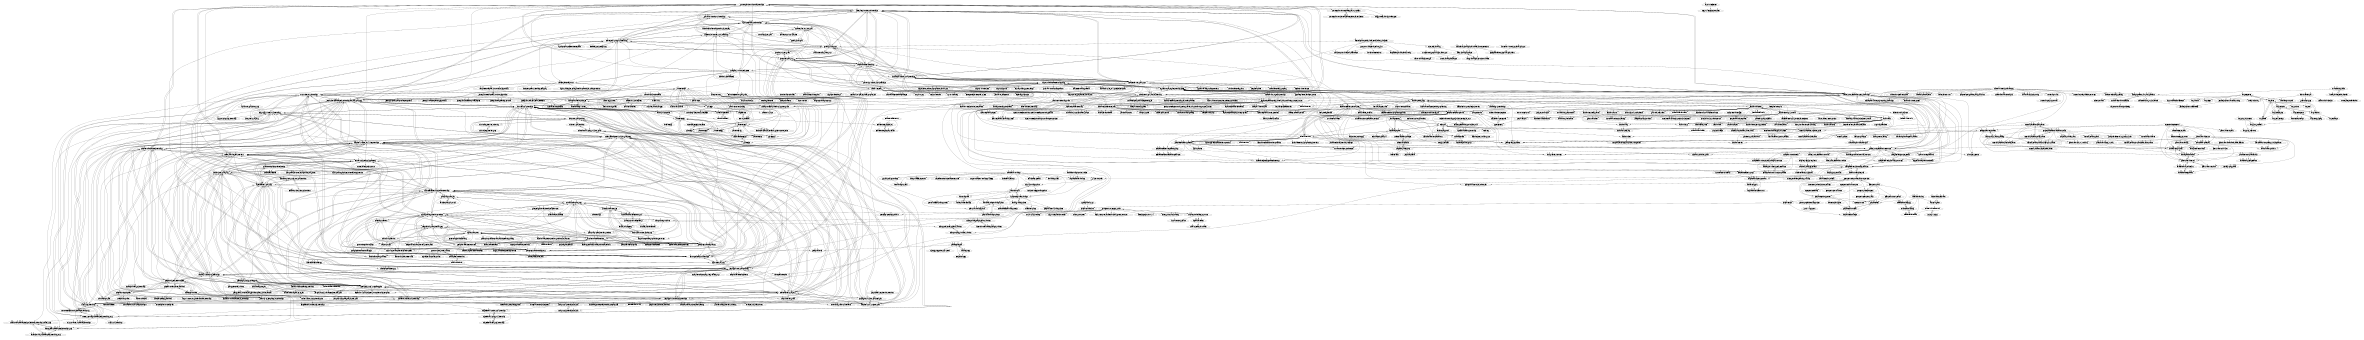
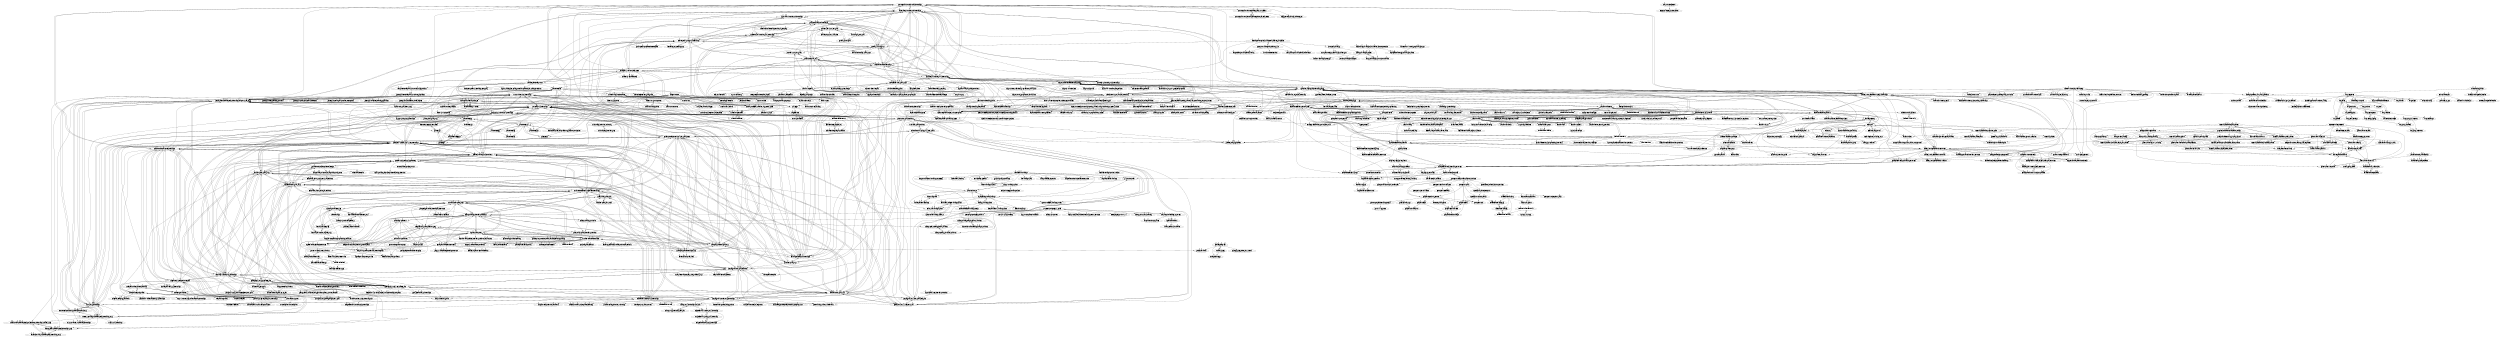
(2268, 143) -> (2298, 143)
(662, 221) -> (588, 221)
none -> (422, 293)
